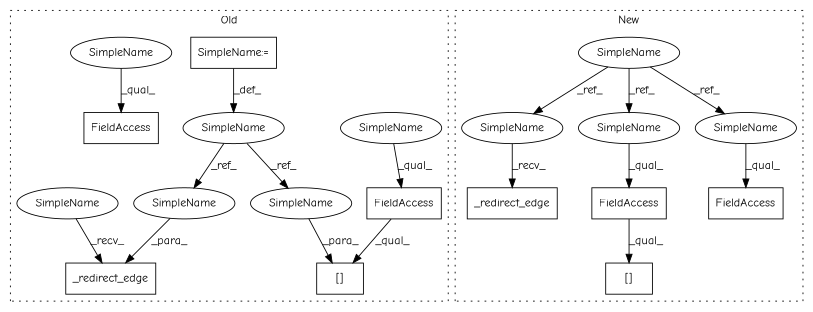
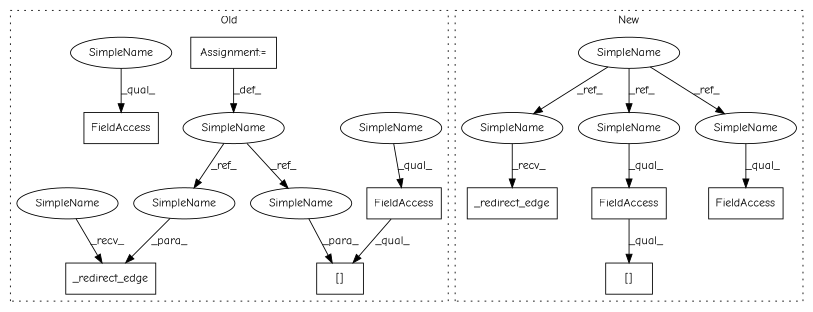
(234, 53) -> (234, 53)
